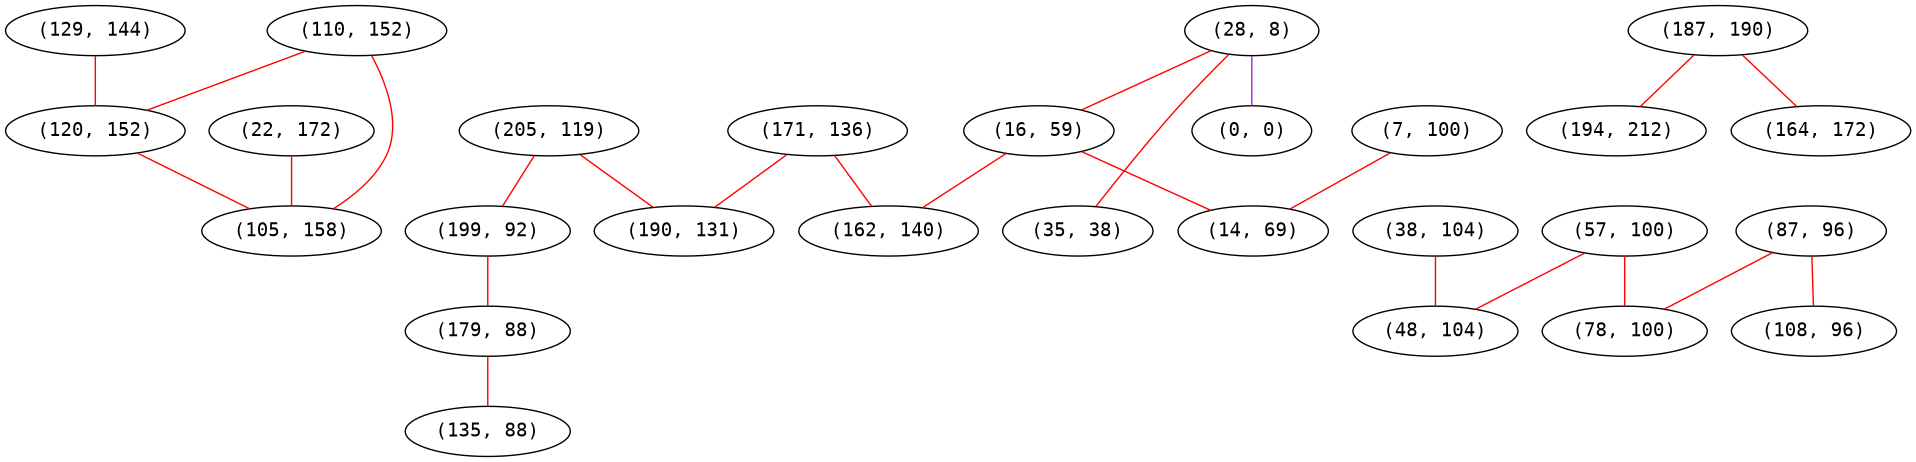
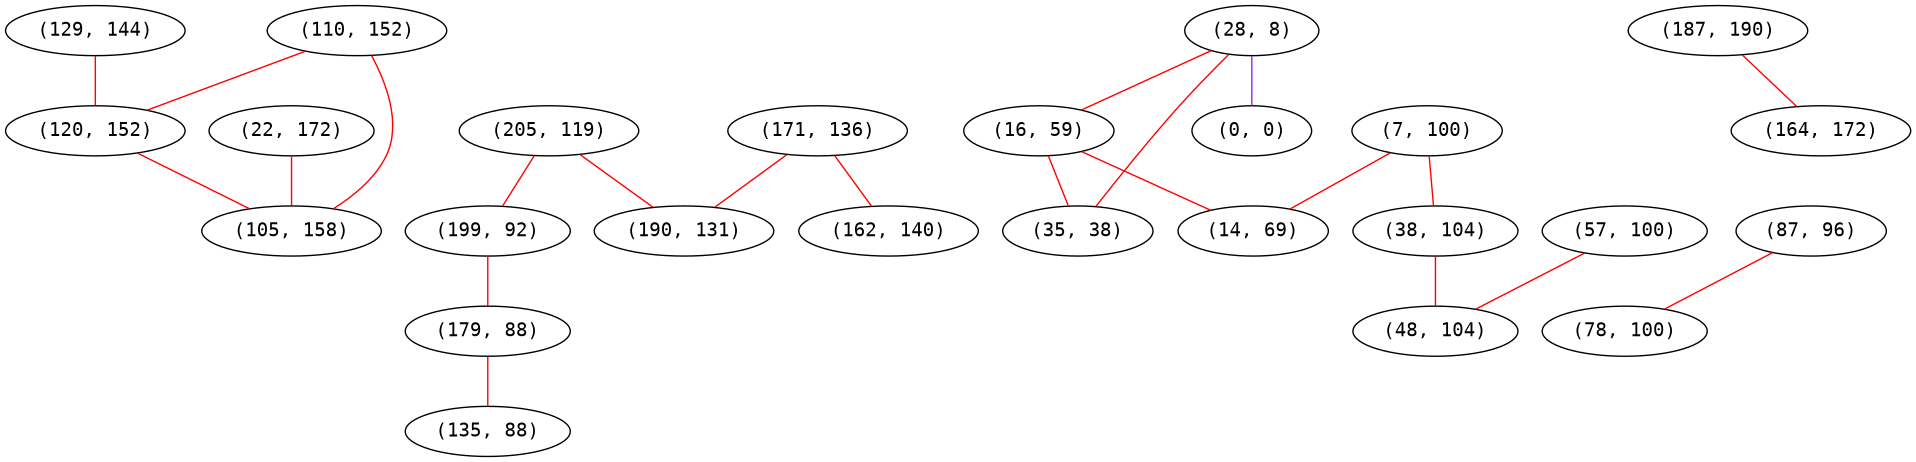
(1616, 131) -> none
(964, 181) -> (1058, 181)
none -> (1431, 181)
(1625, 281) -> none
(1814, 331) -> none
